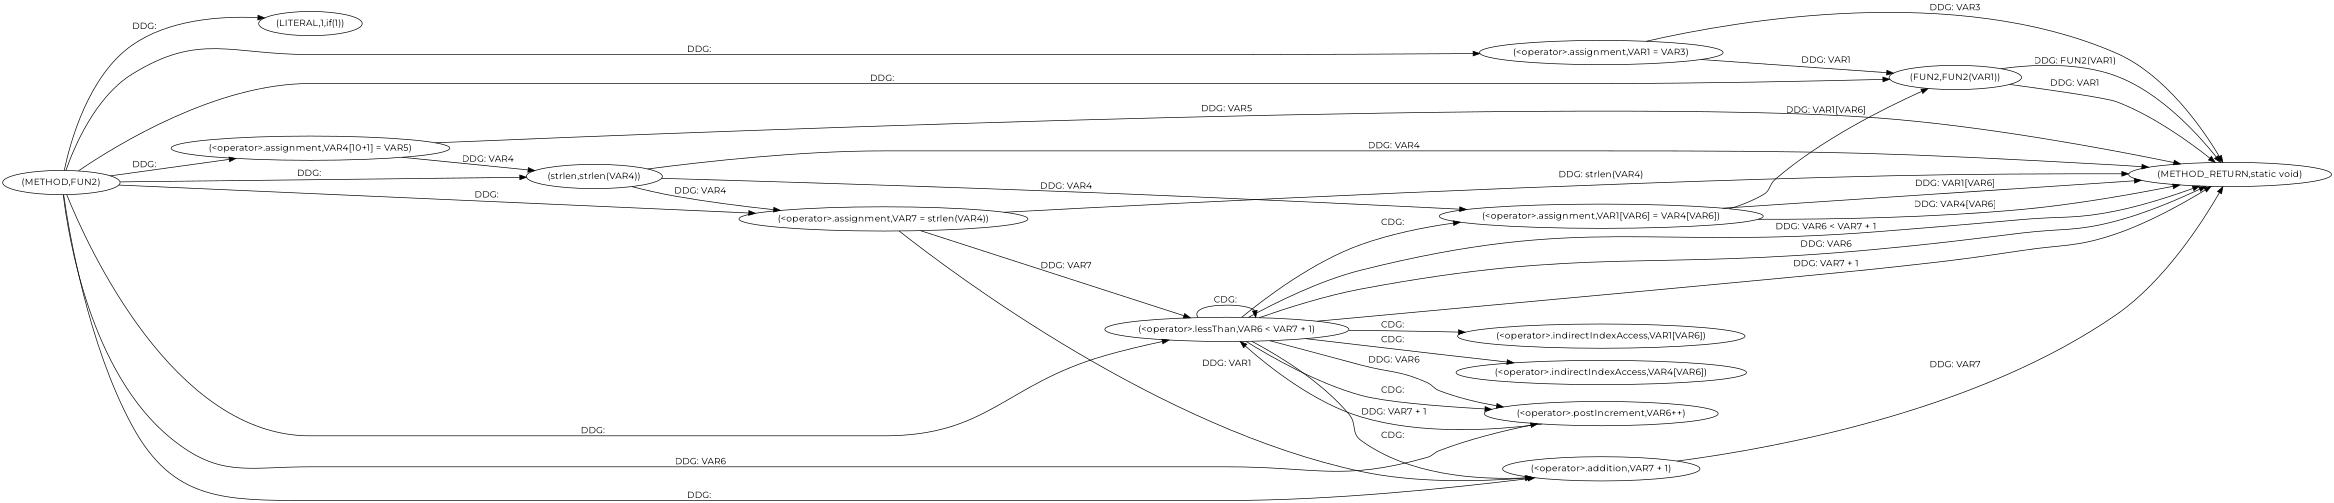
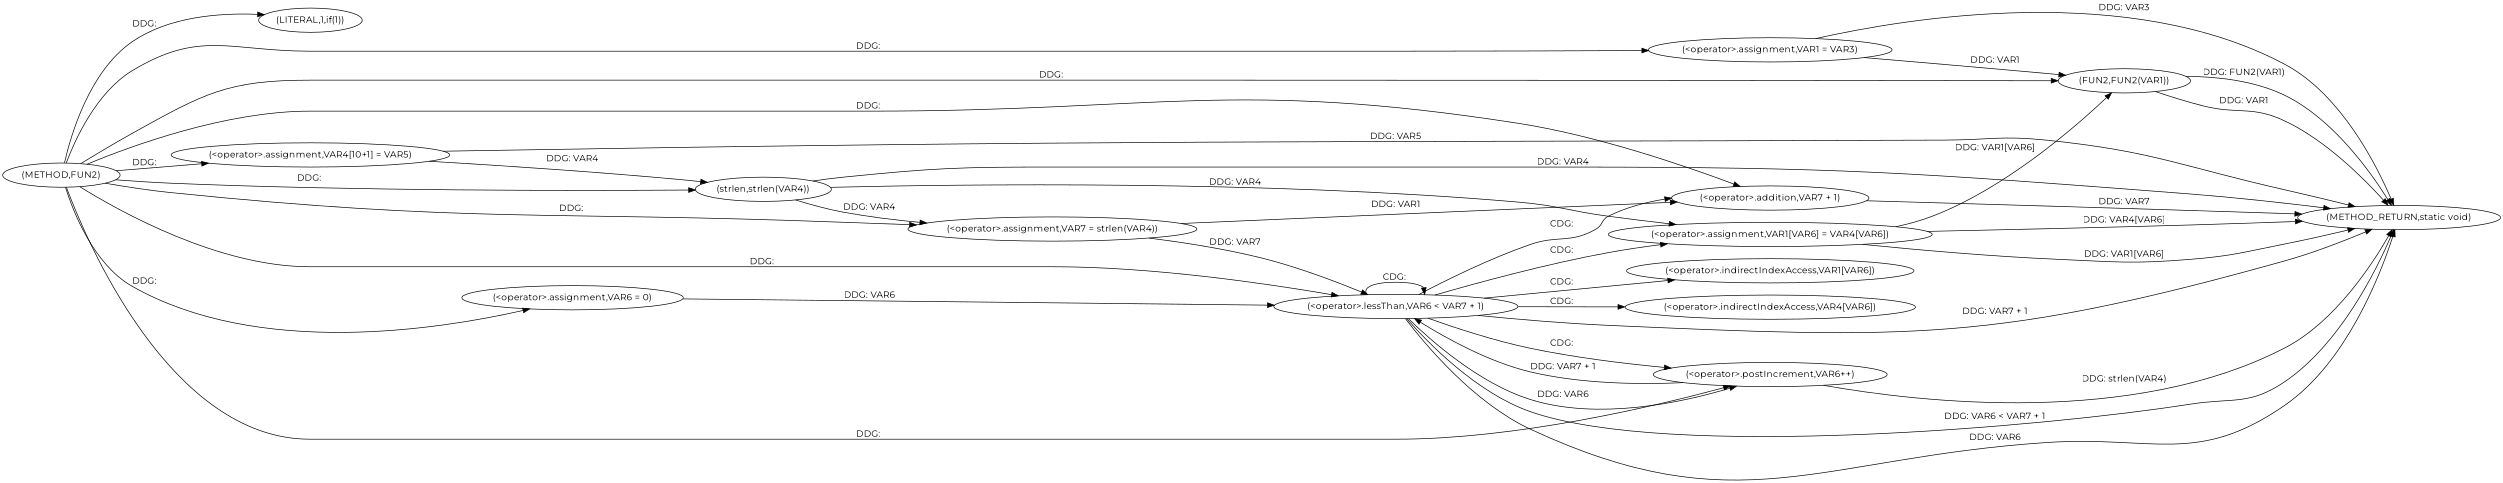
(1563, 186) -> (2135, 393)
none -> (573, 298)
(701, 462) -> (870, 434)
